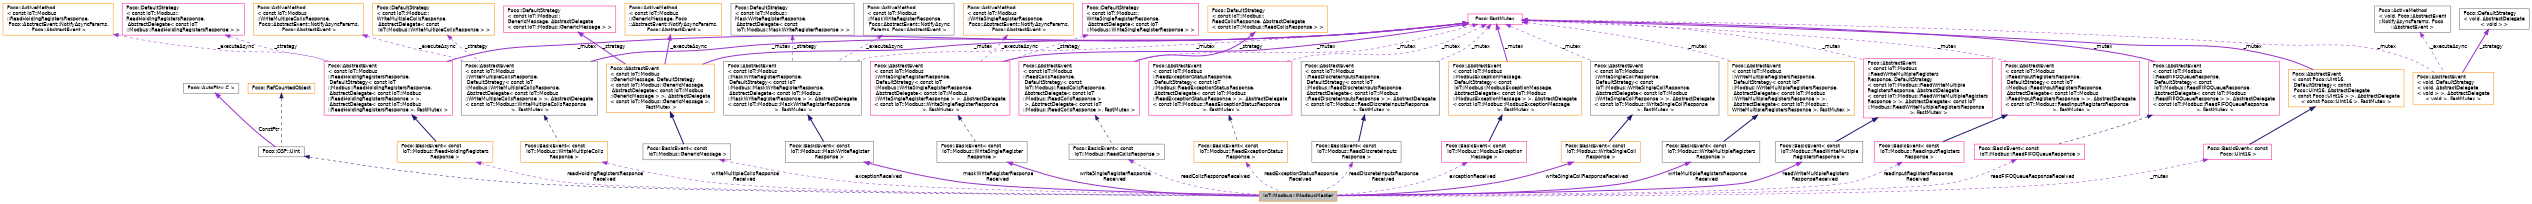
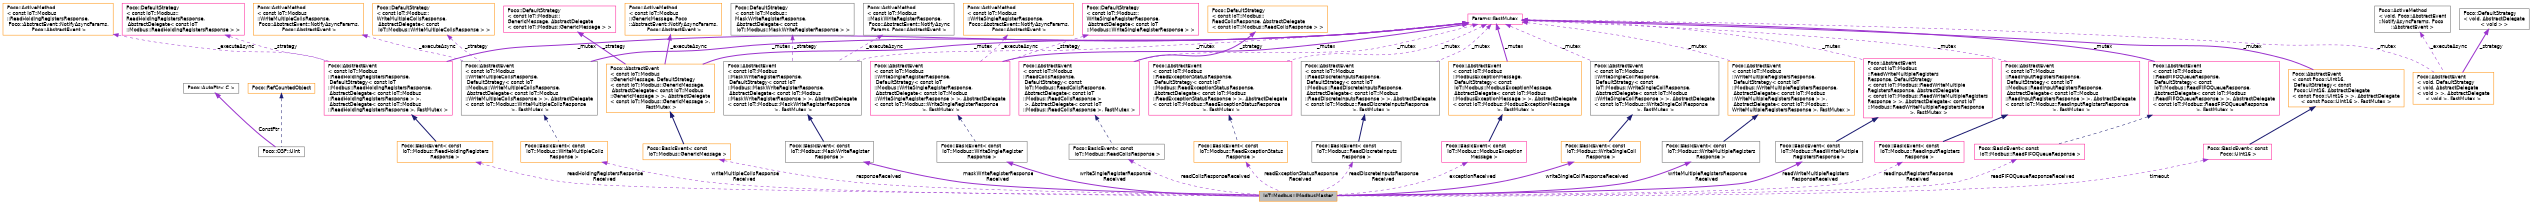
(1495, 19) -> (1495, 19)
(687, 152) -> (687, 152)
(878, 177) -> (878, 177)
(2159, 177) -> (2159, 177)
(546, 184) -> none
